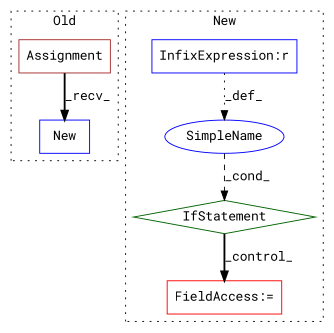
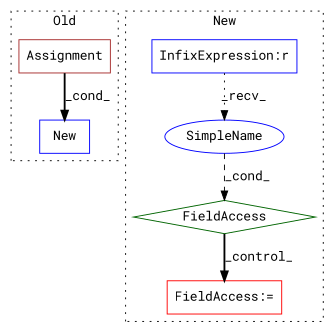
(88, 97) -> (88, 97)
(244, 97) -> (244, 97)
(224, 217) -> (224, 217)
